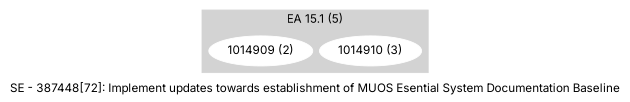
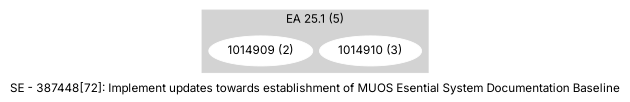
(315, 20) -> (315, 20)
